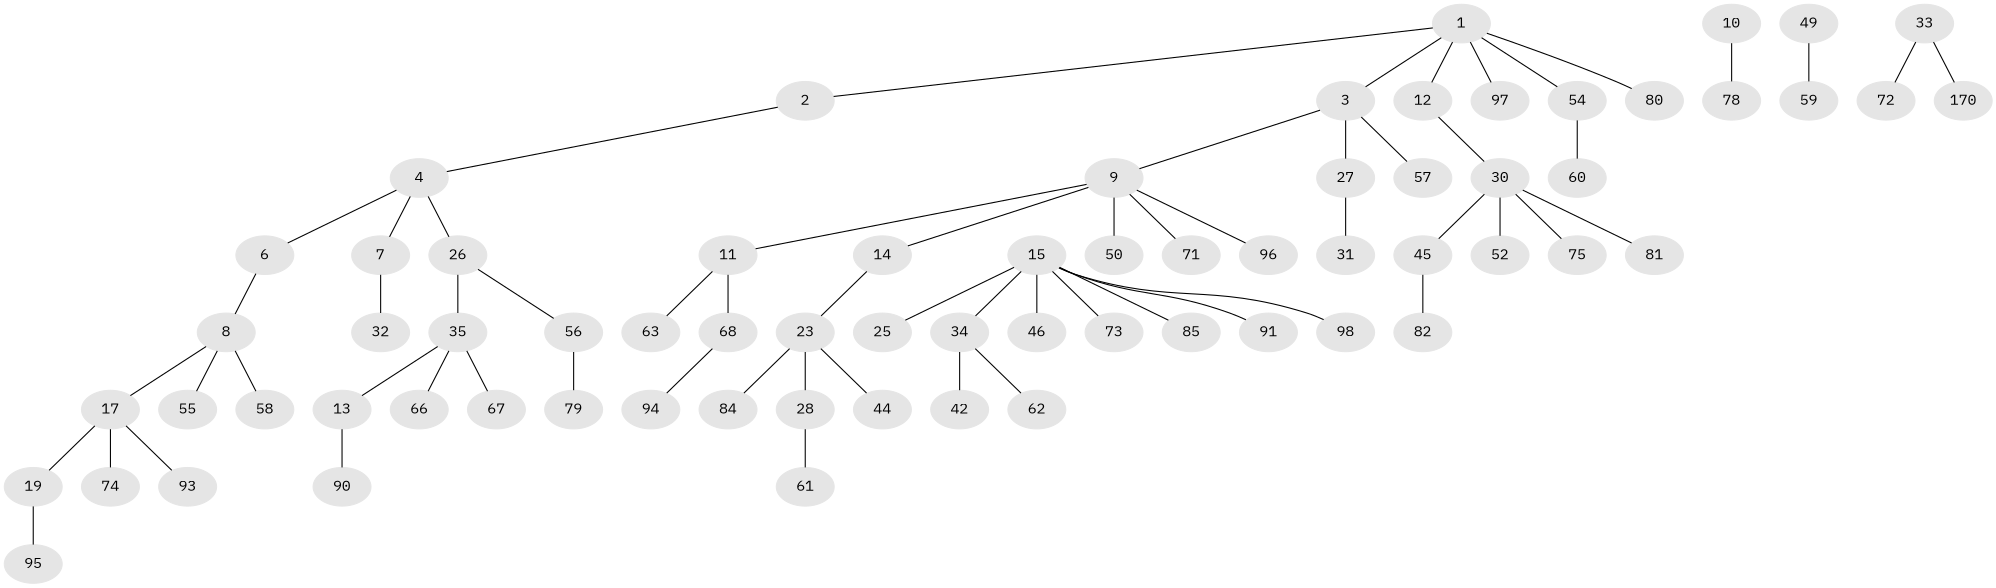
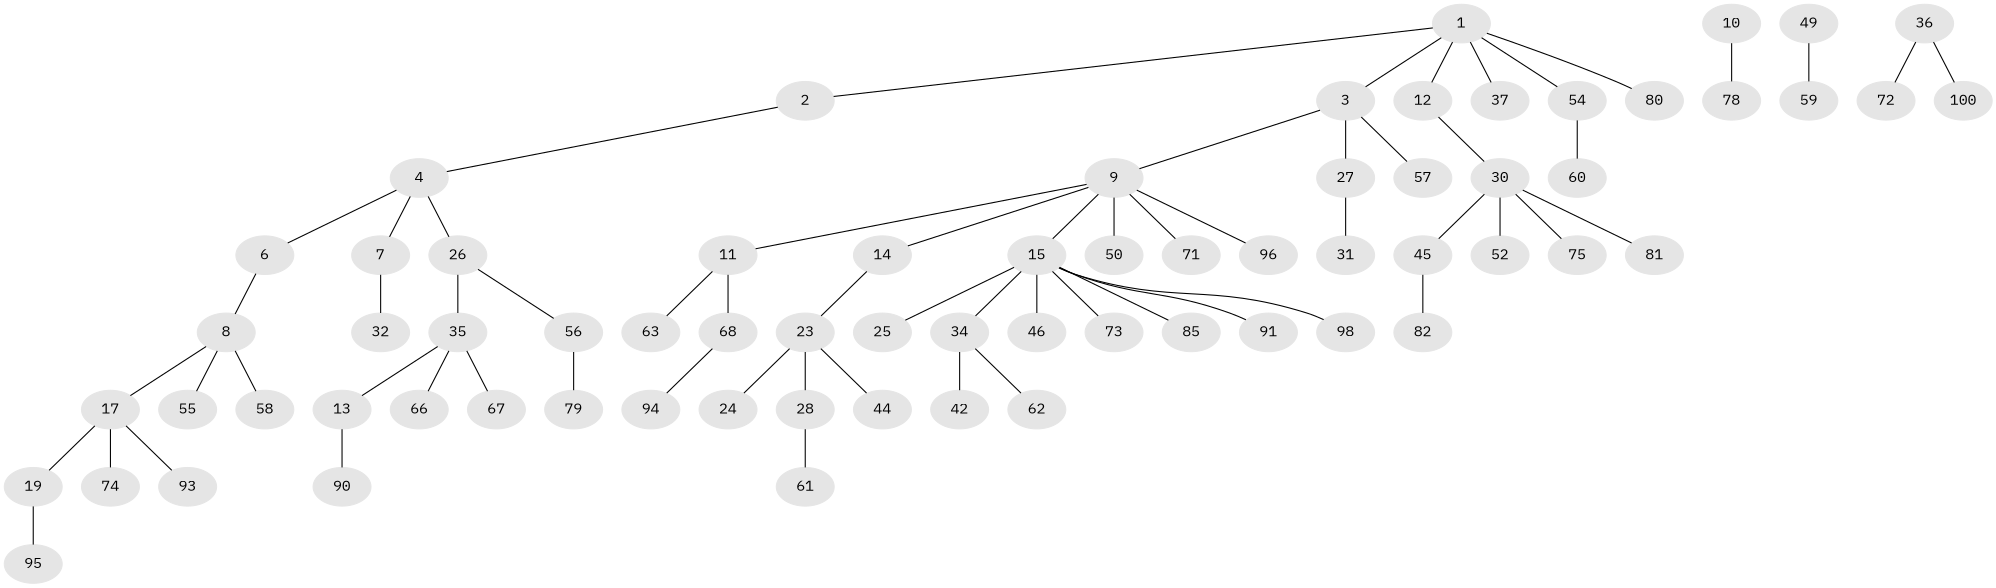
(1925, 24) -> (1925, 24)
(1500, 101) -> (1500, 101)
(1963, 101) -> (1963, 101)
none -> (1076, 216)
(728, 410) -> (728, 410)
